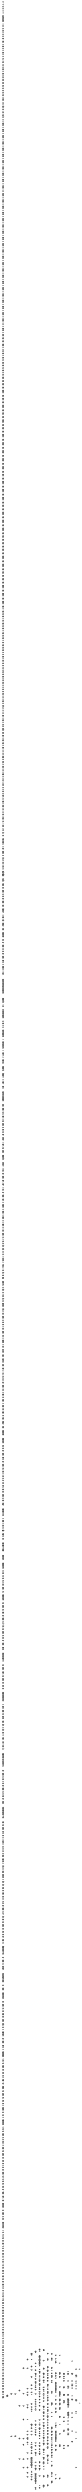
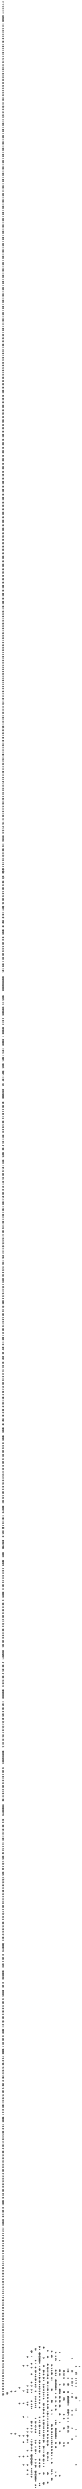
(3, 661) -> none
